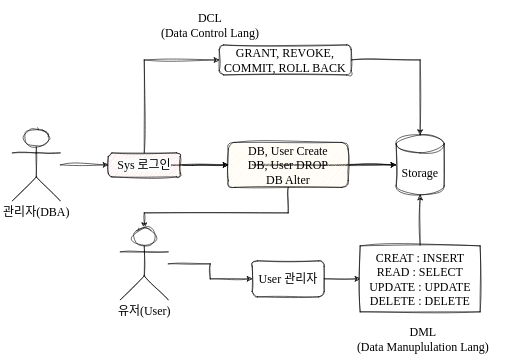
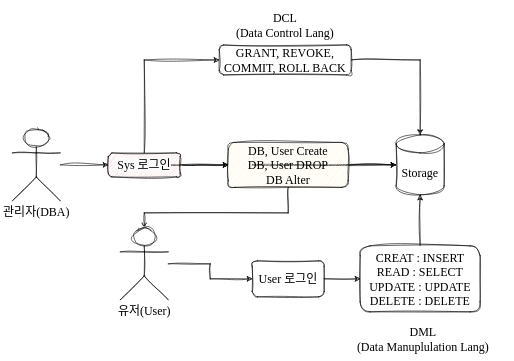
(210, 25) -> (285, 25)
(144, 222) -> (144, 223)
(288, 279) -> (288, 279)
(420, 279) -> (420, 279)
